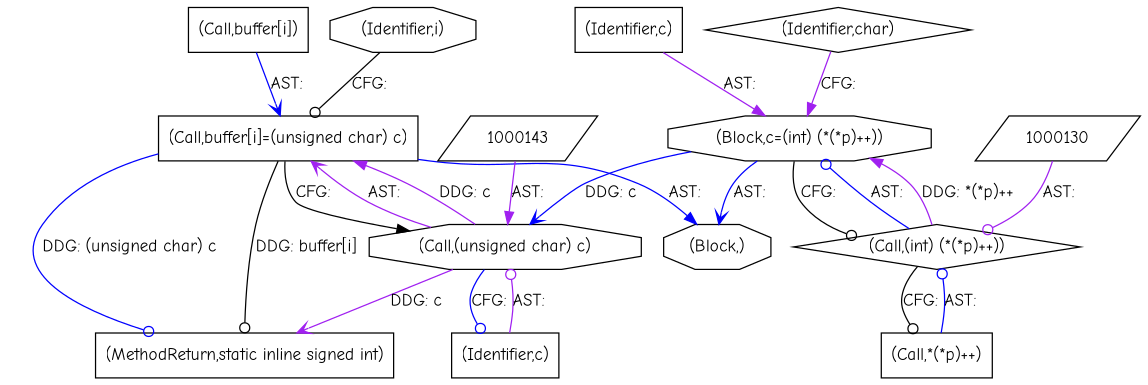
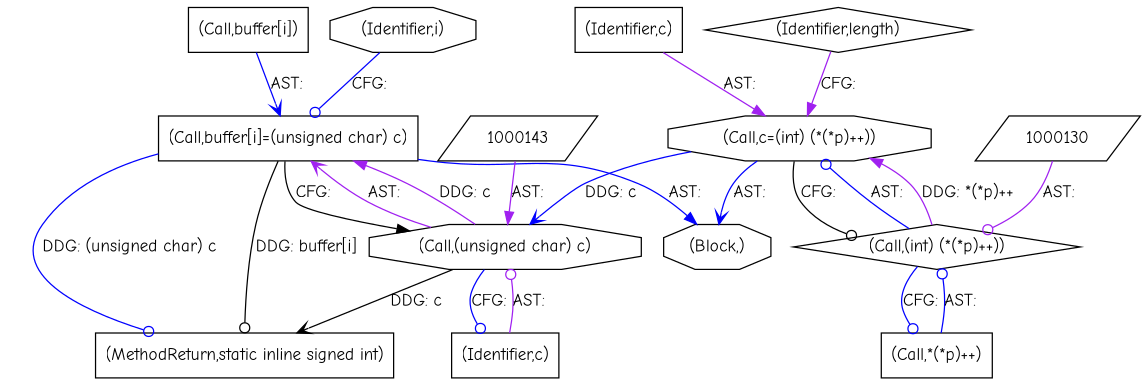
(838, 30) -> (838, 30)
(350, 81) -> (350, 81)
(800, 138) -> (800, 138)
(902, 294) -> (902, 294)
(381, 299) -> (381, 299)
